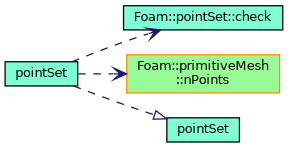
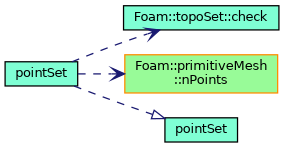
(203, 18) -> (201, 18)
